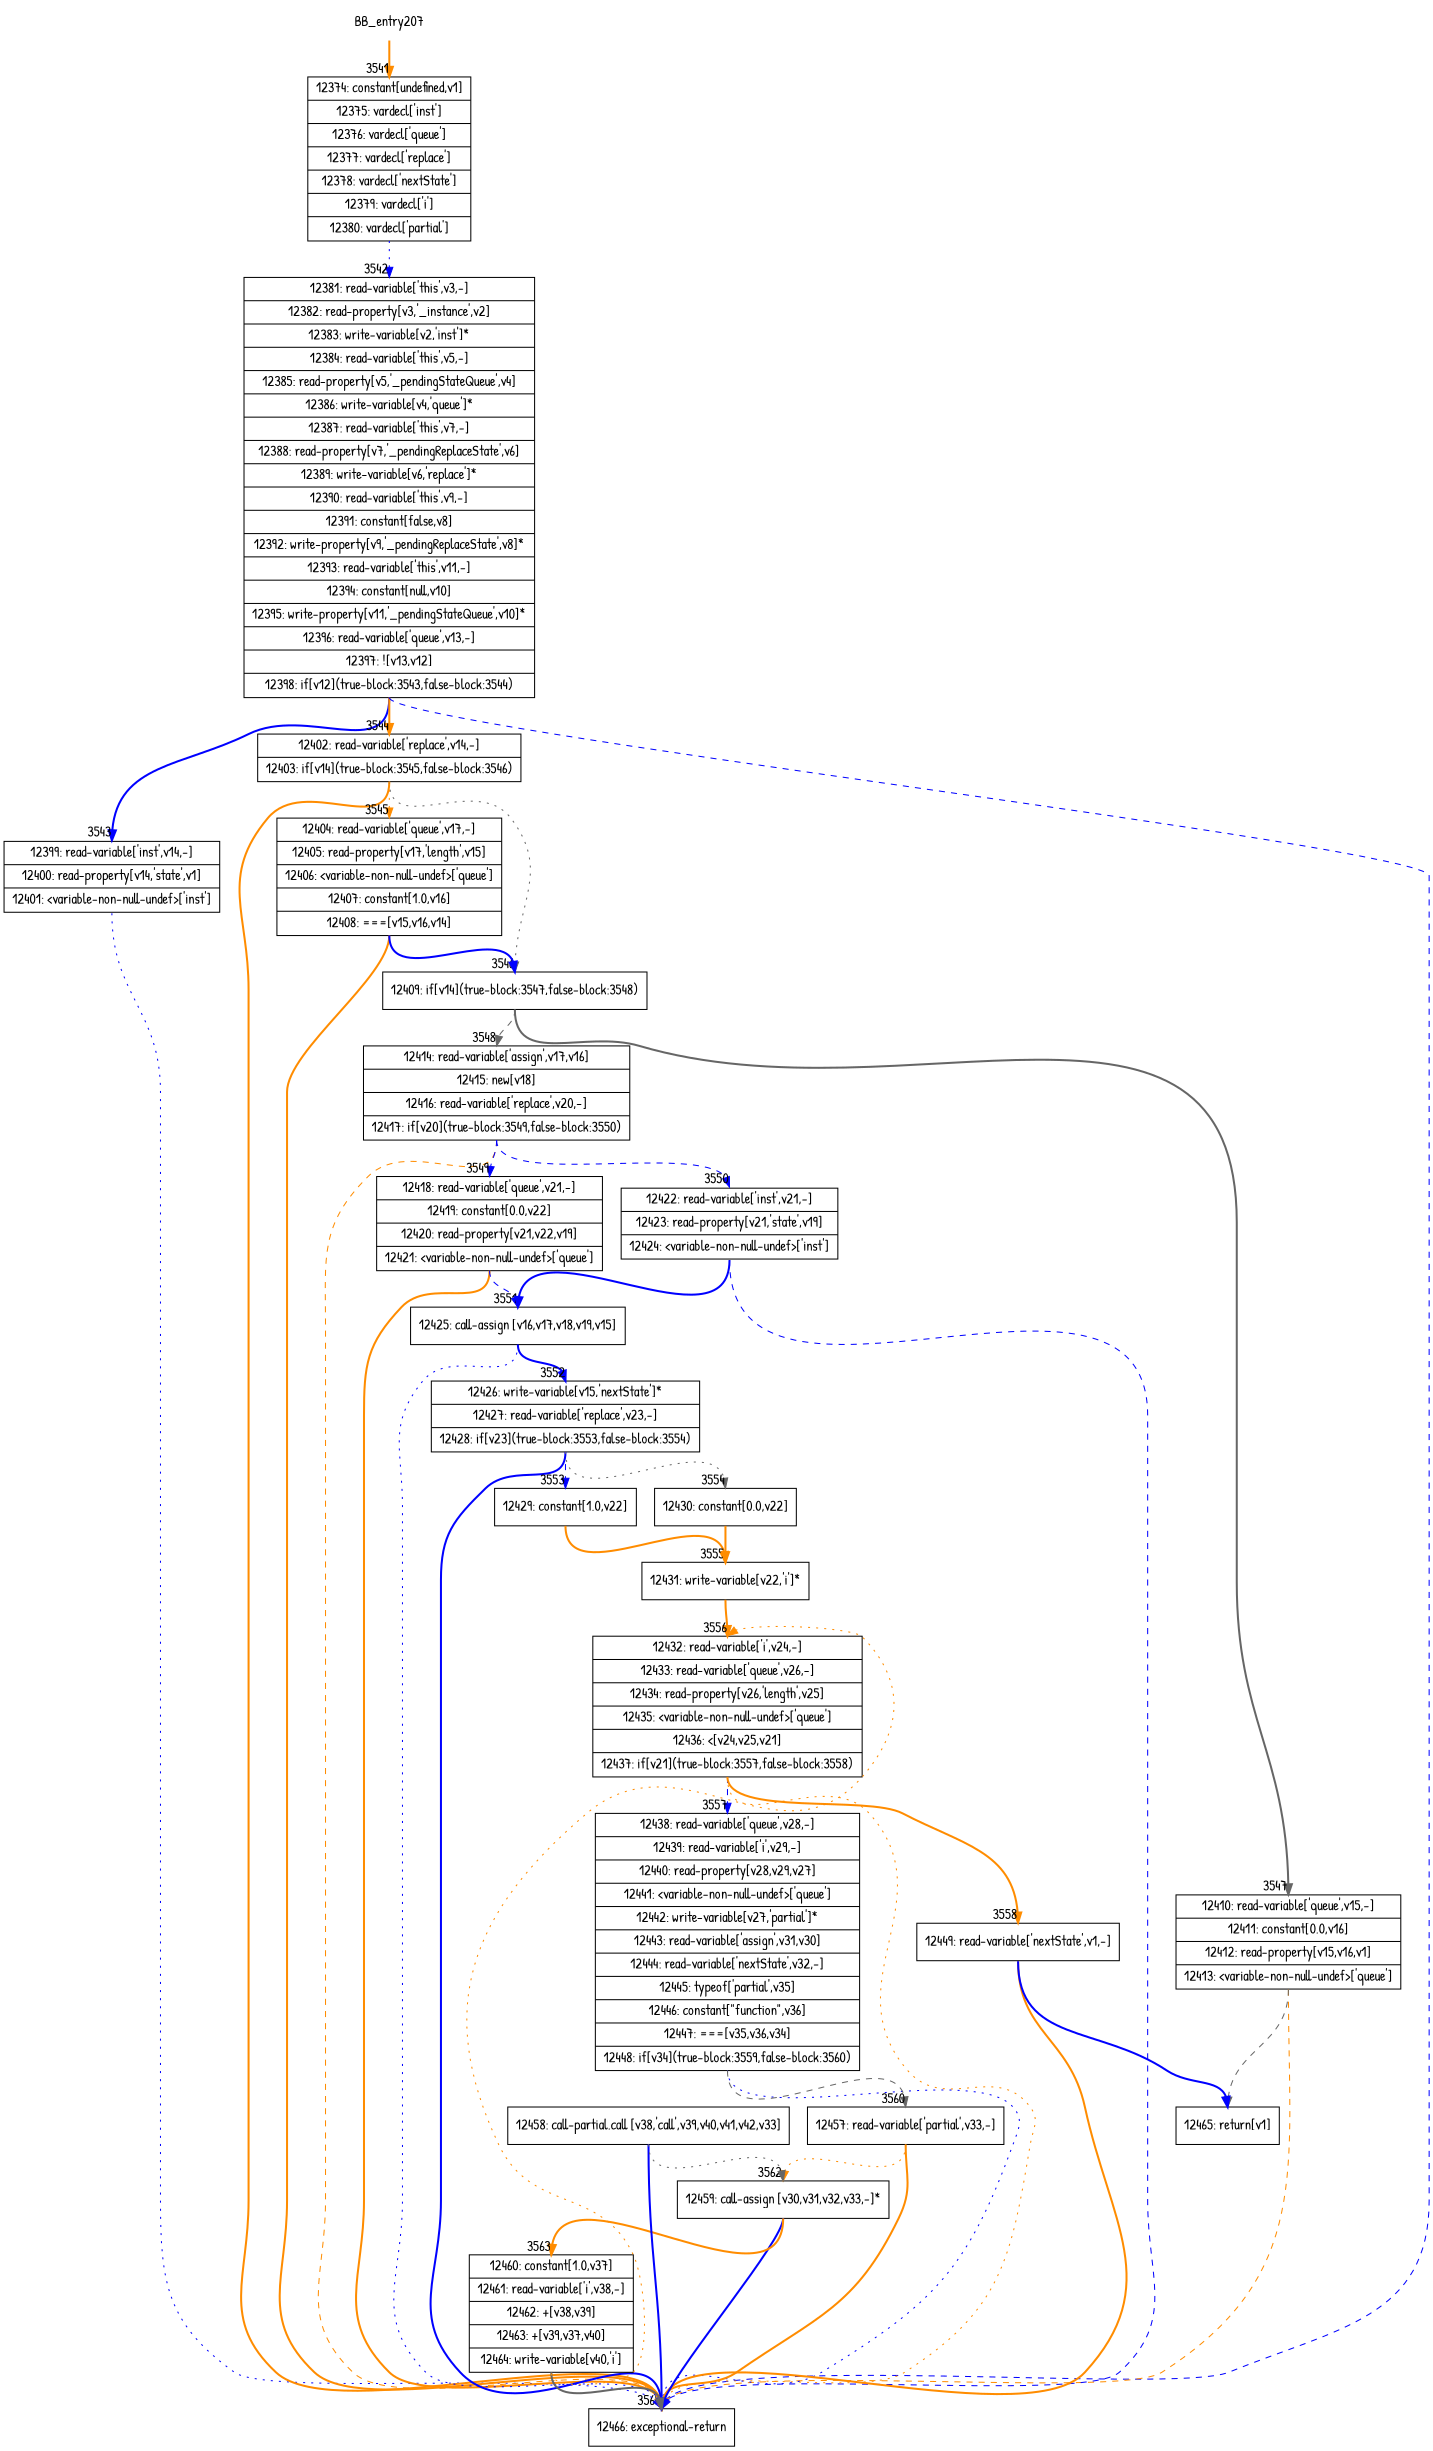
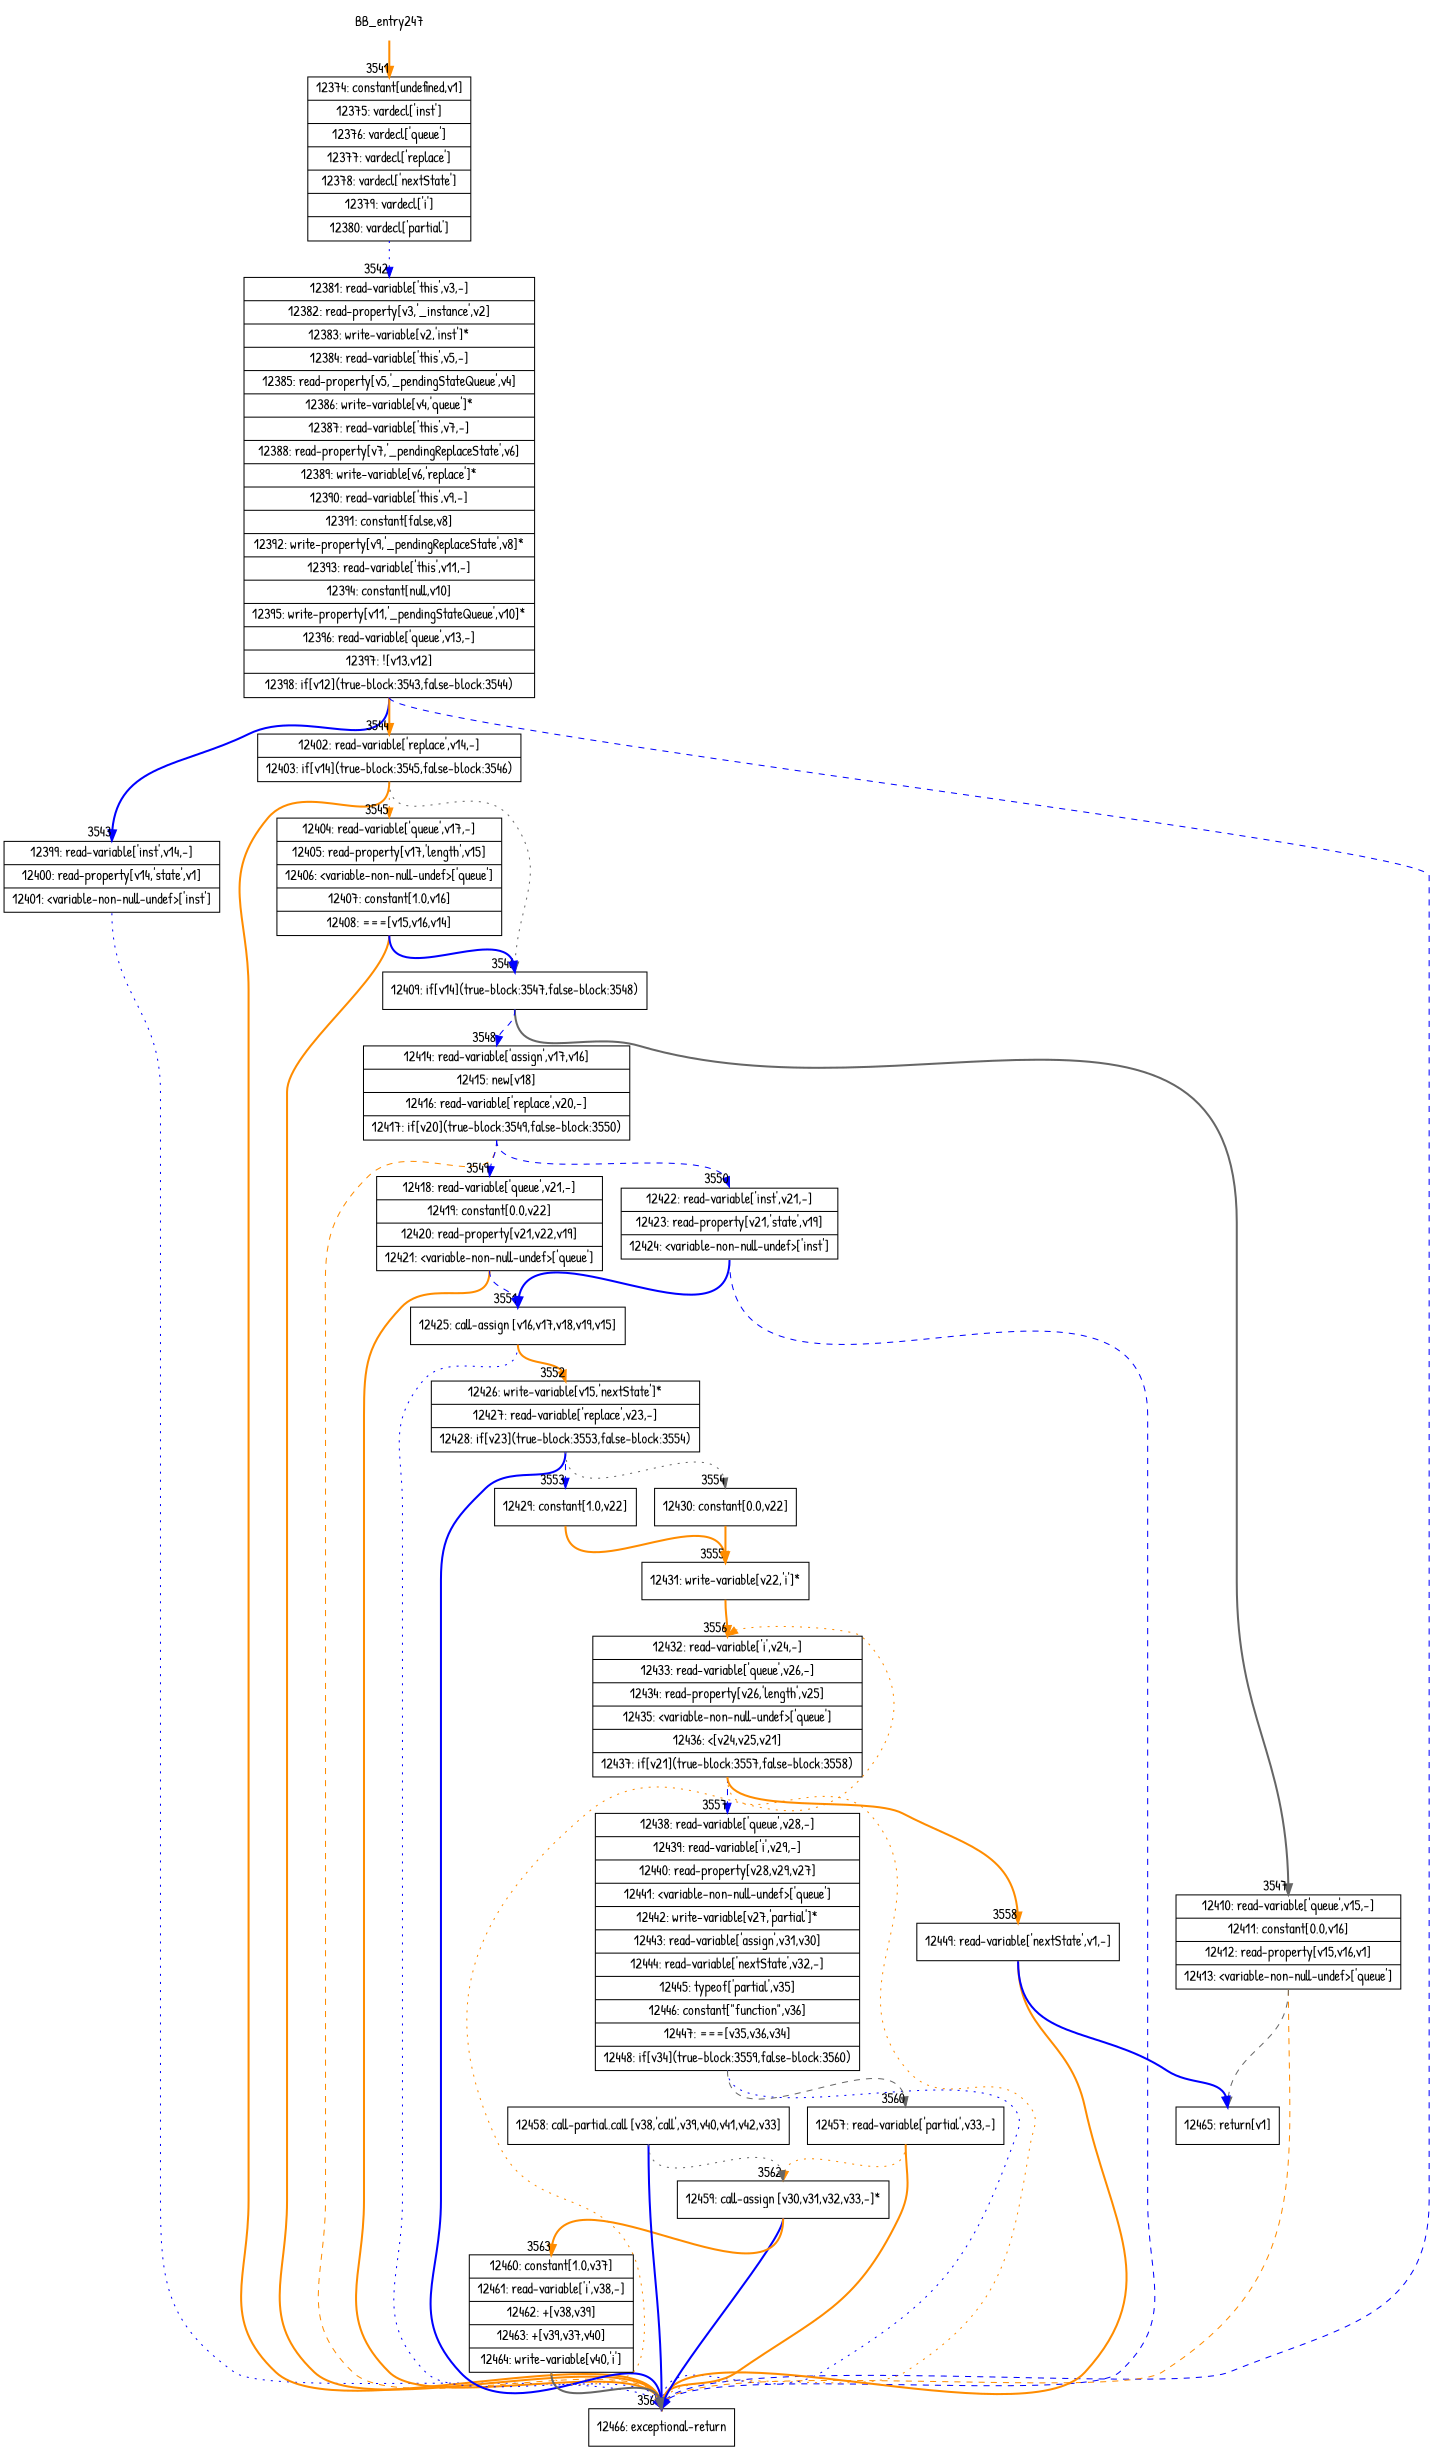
(389, 22) -> (389, 22)
(509, 1024) -> (509, 1024)
(537, 1362) -> (537, 1362)
